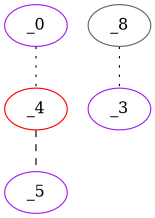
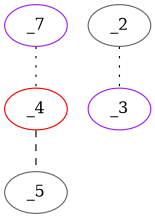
(36, 26) -> (36, 26)
(119, 26) -> (119, 26)
(36, 193) -> (36, 193)
